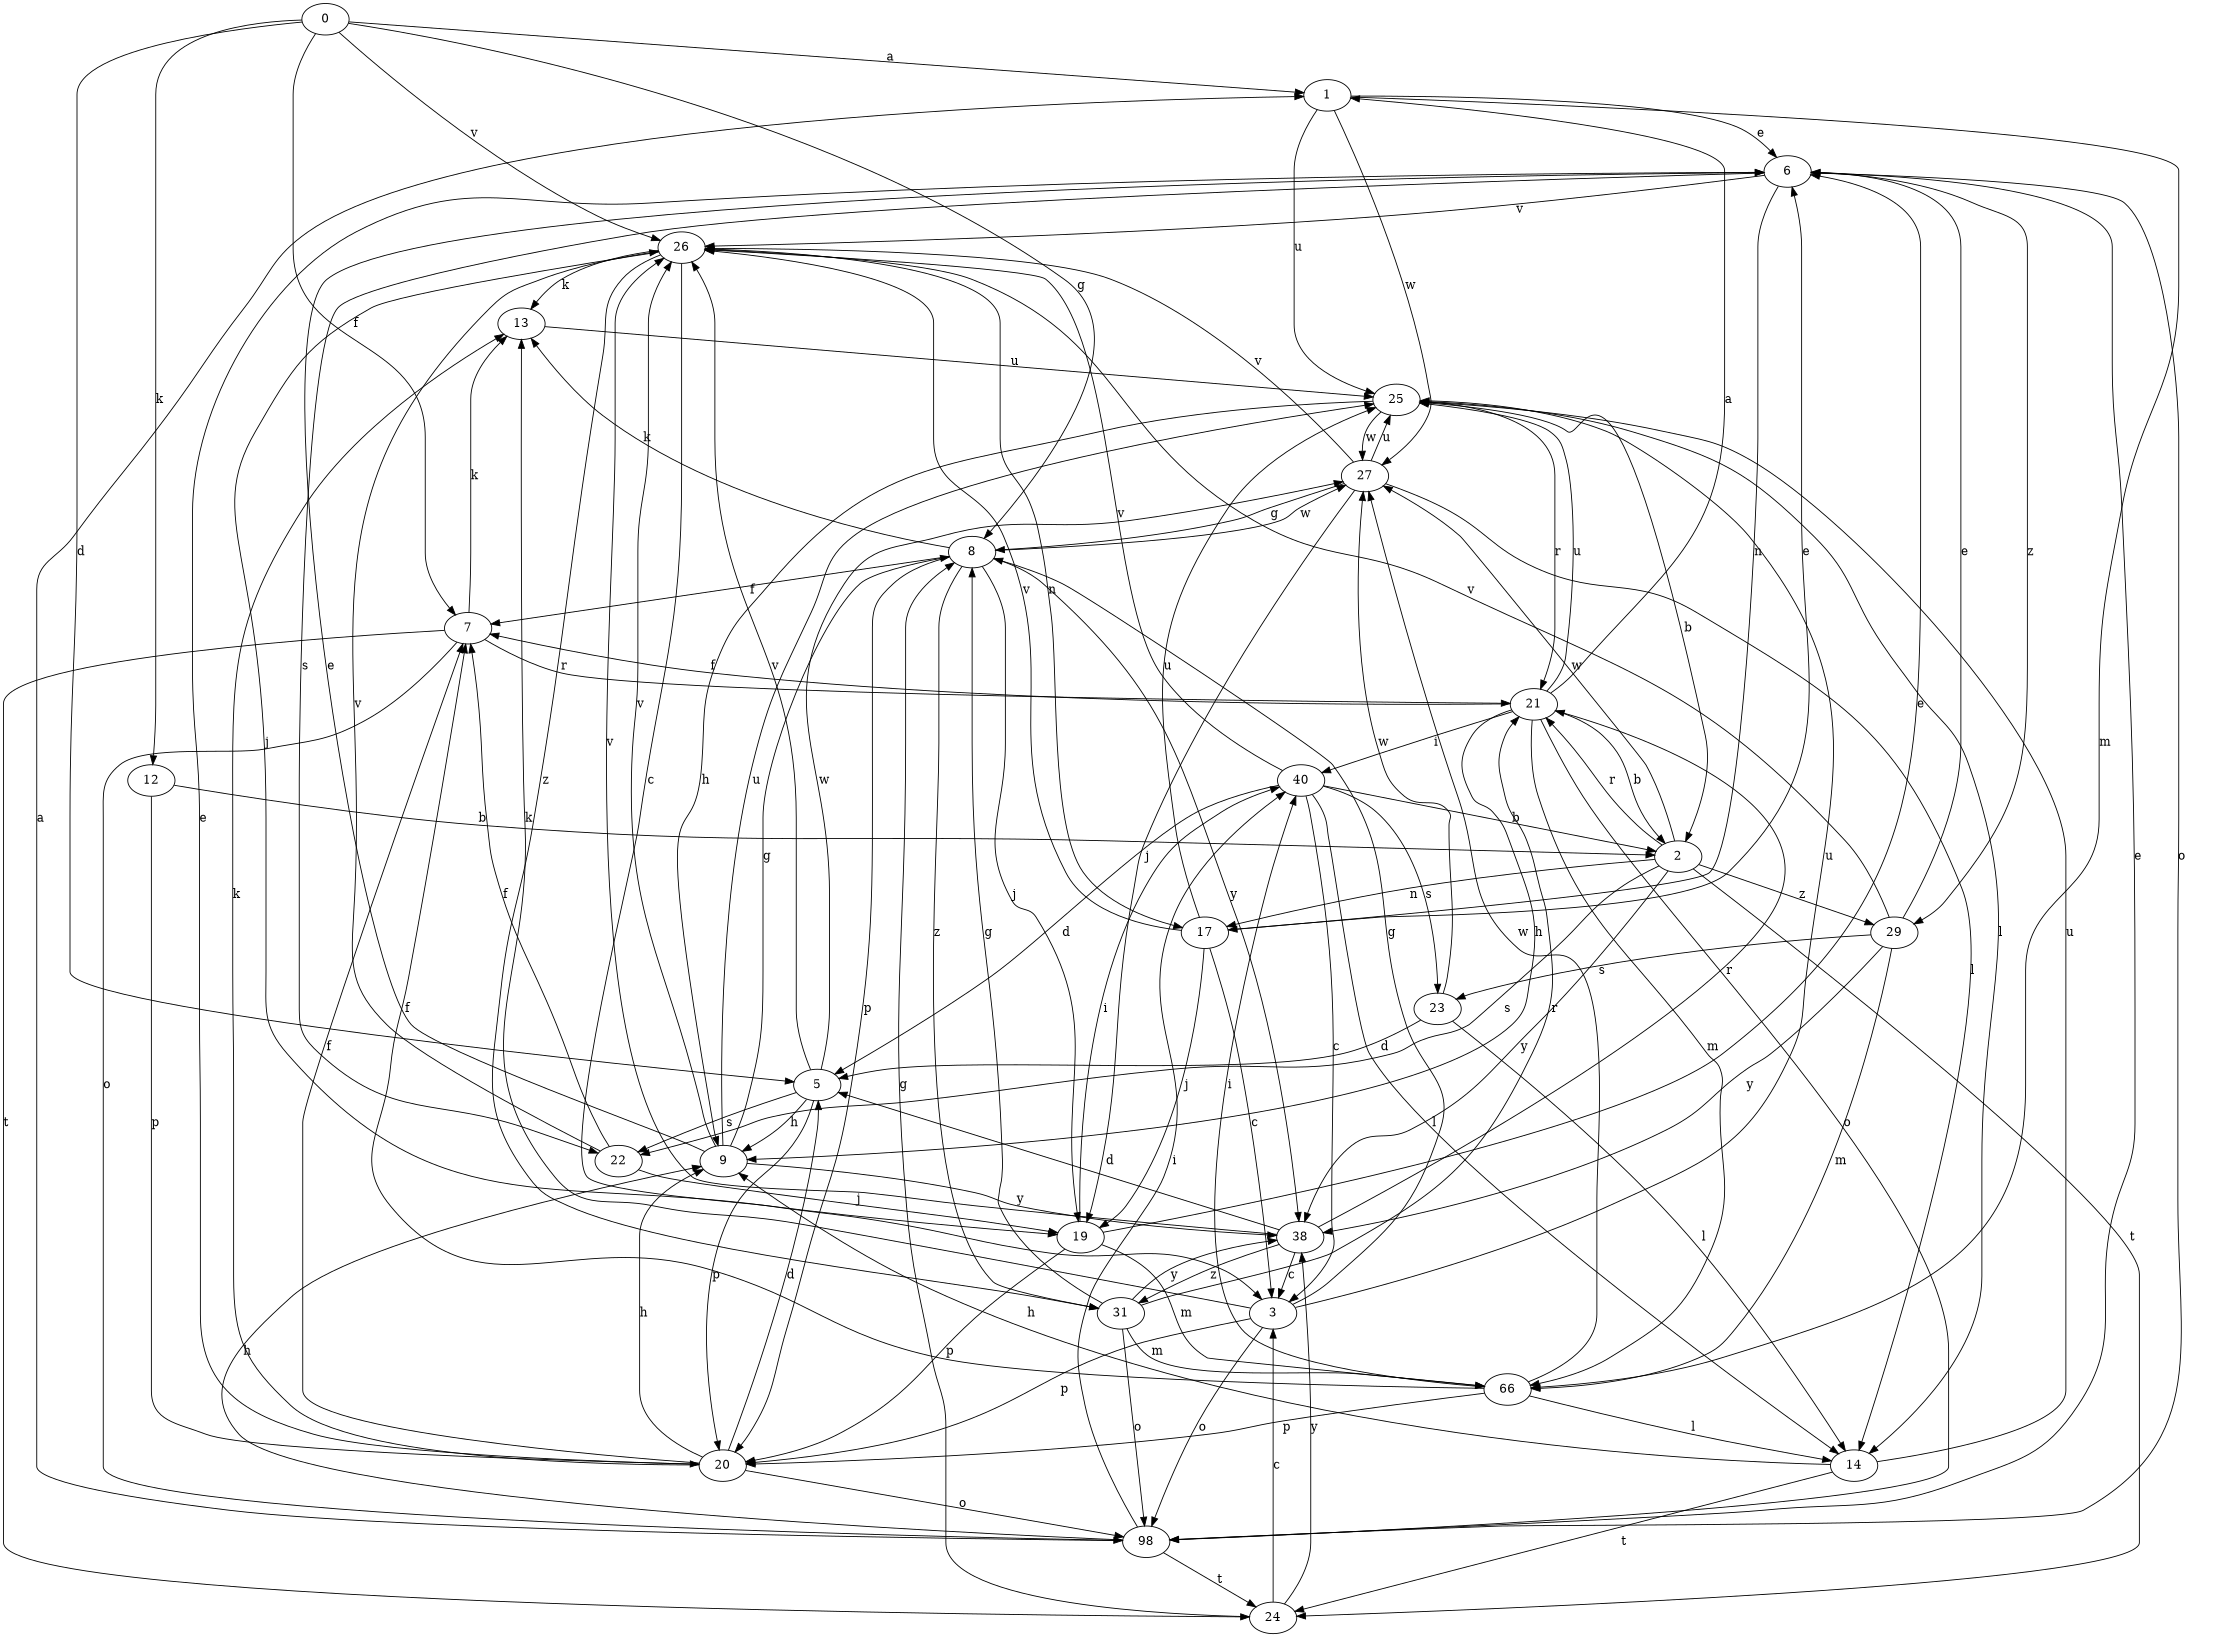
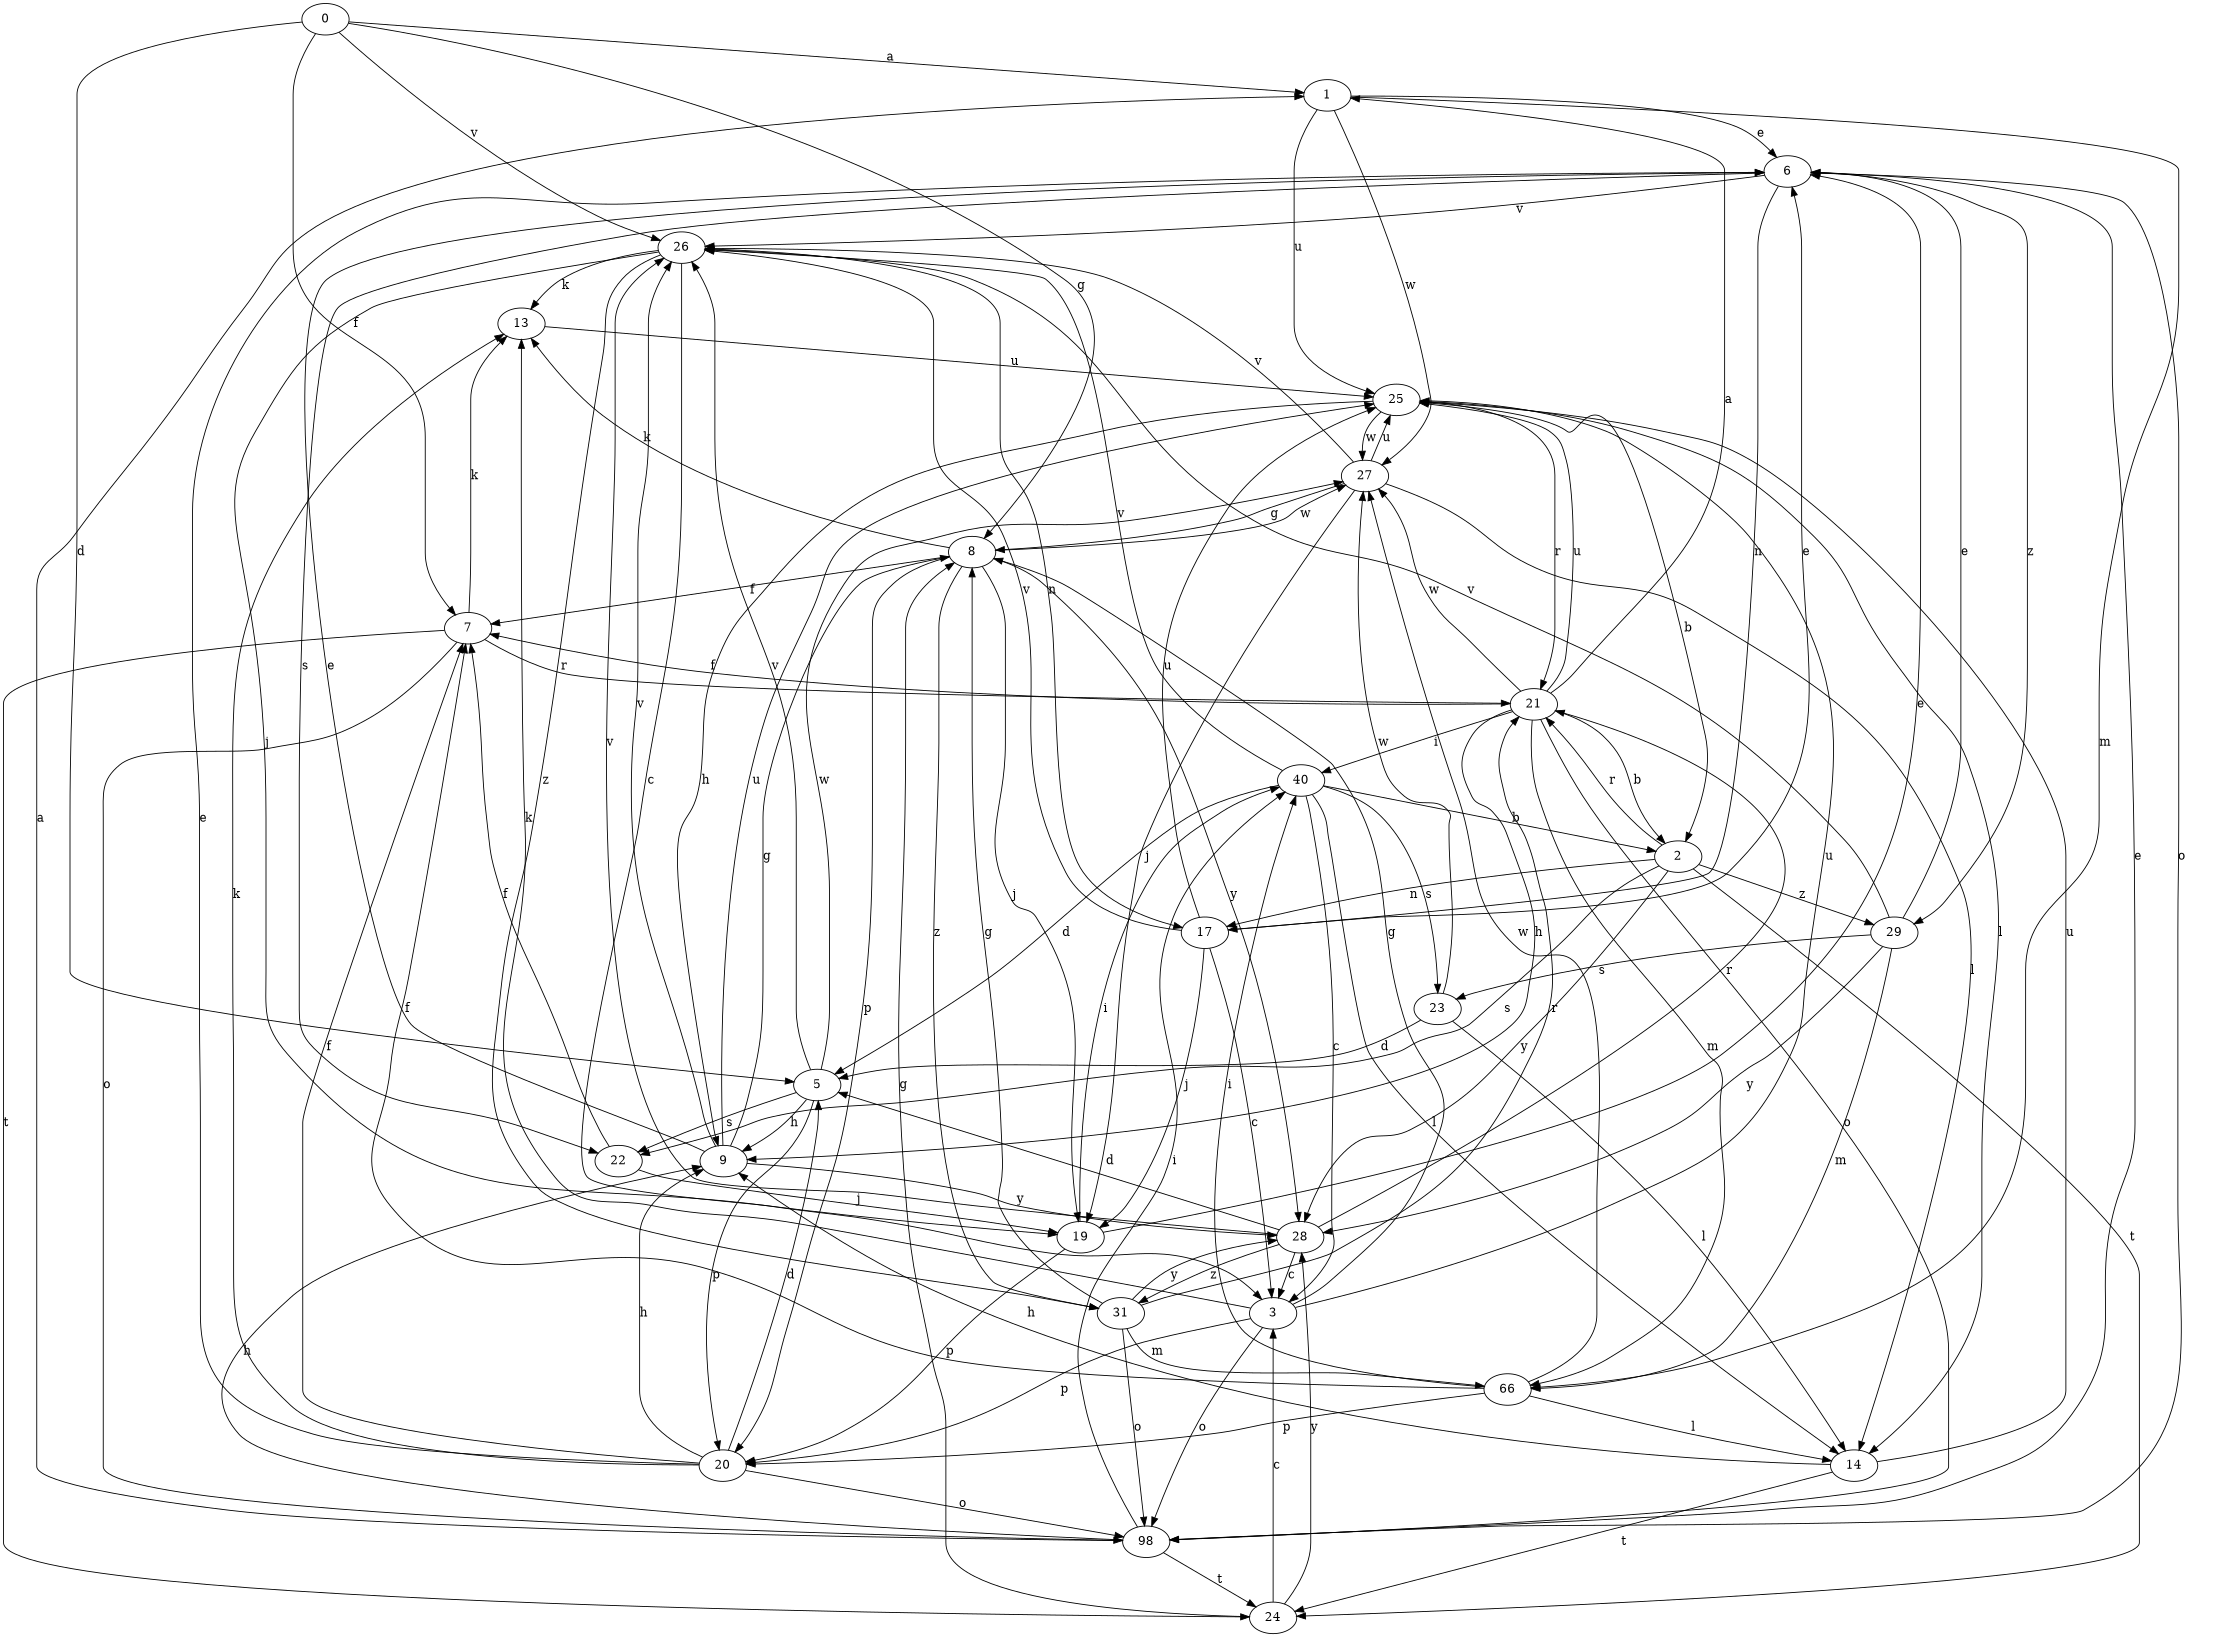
(1546, 640) -> (1435, 605)
(354, 691) -> none
(151, 780) -> none
(1300, 1237) -> (1300, 1237)
(1261, 1364) -> none
